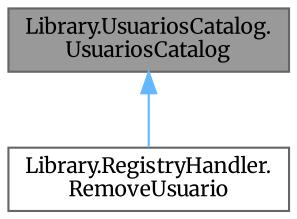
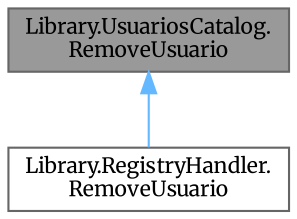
(149, 40) -> (149, 40)
